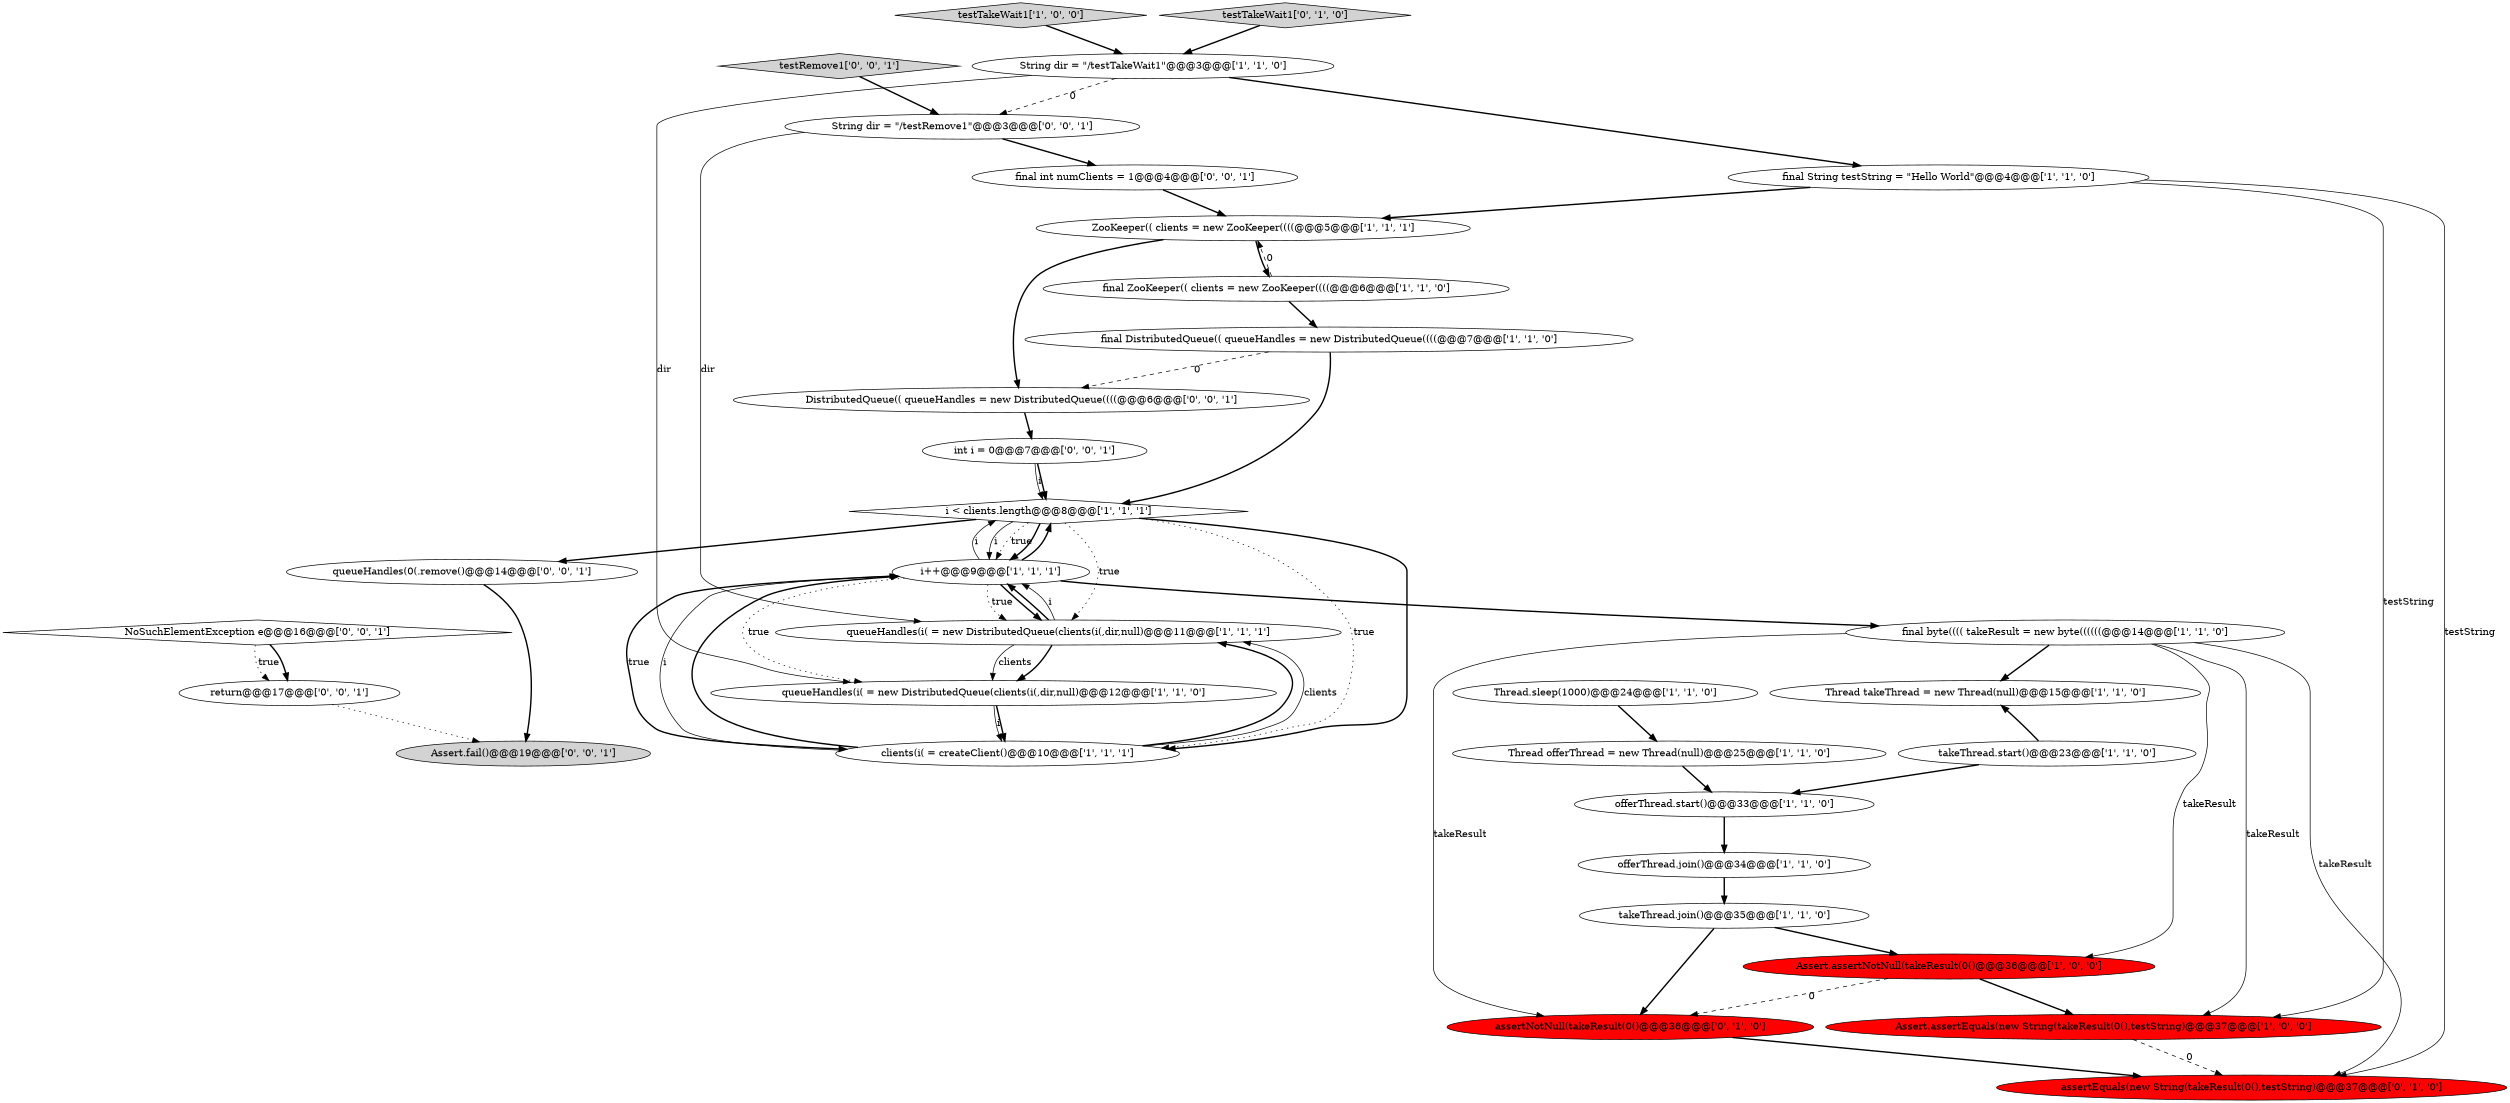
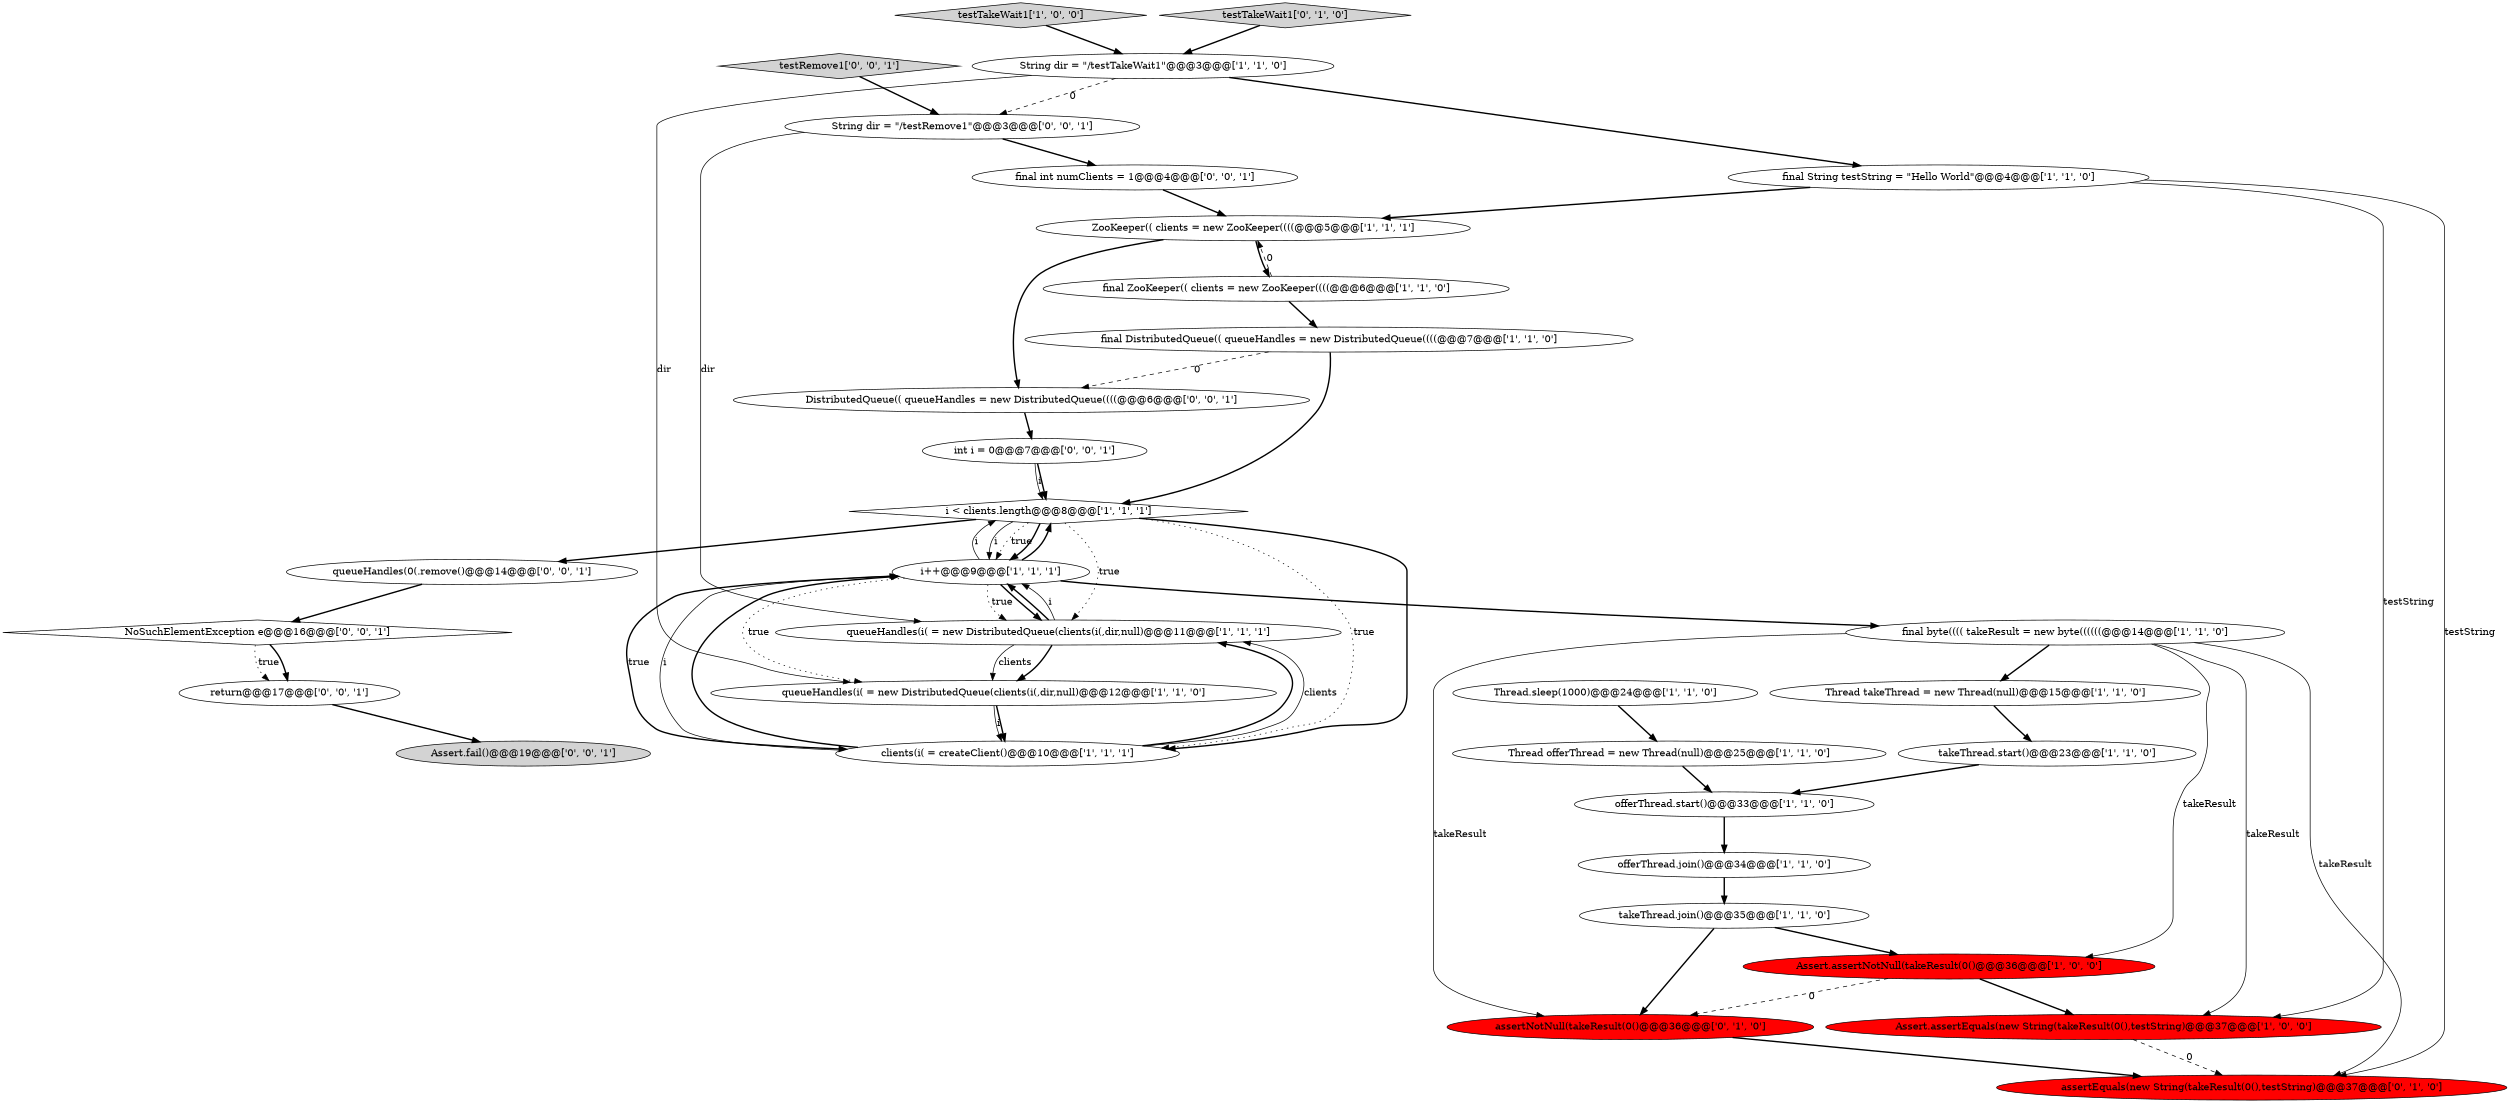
(528, 651) -> (361, 602)
(402, 722) -> (402, 722)
(2023, 725) -> (2009, 721)
